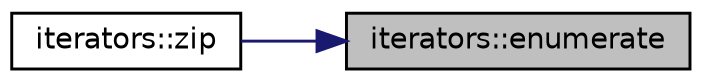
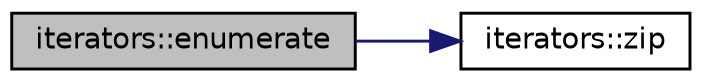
(279, 41) -> (393, 41)
